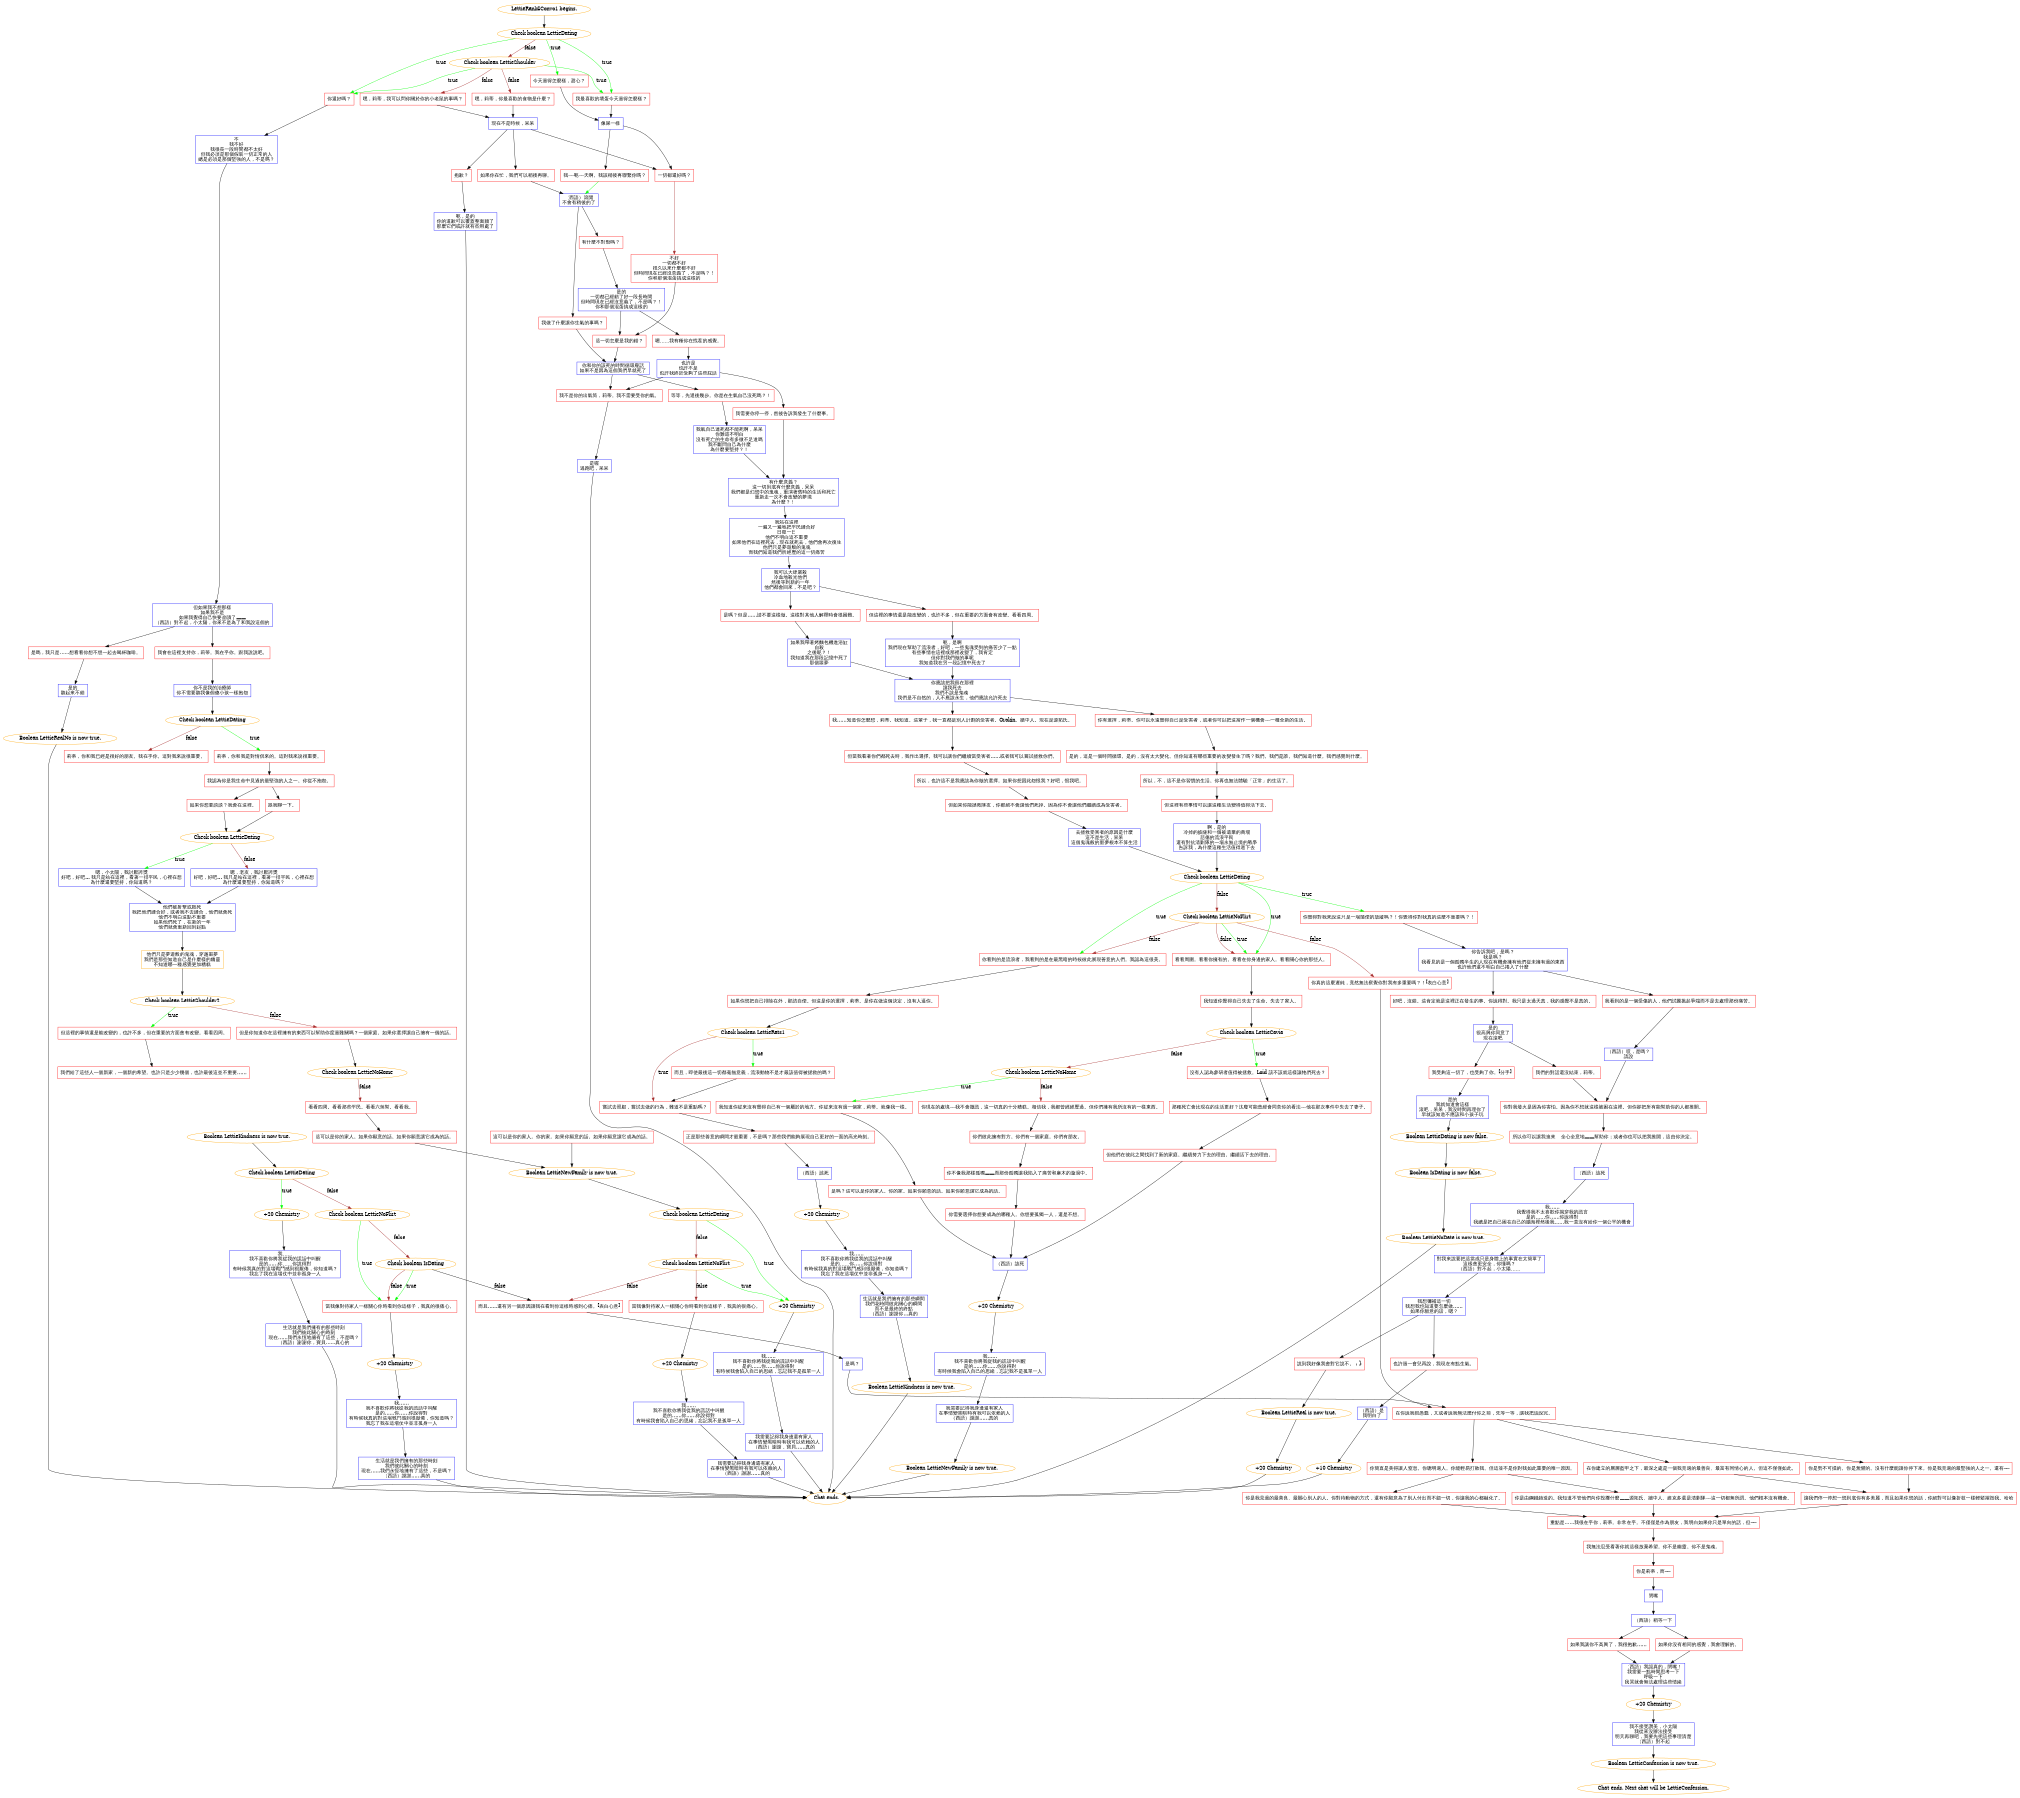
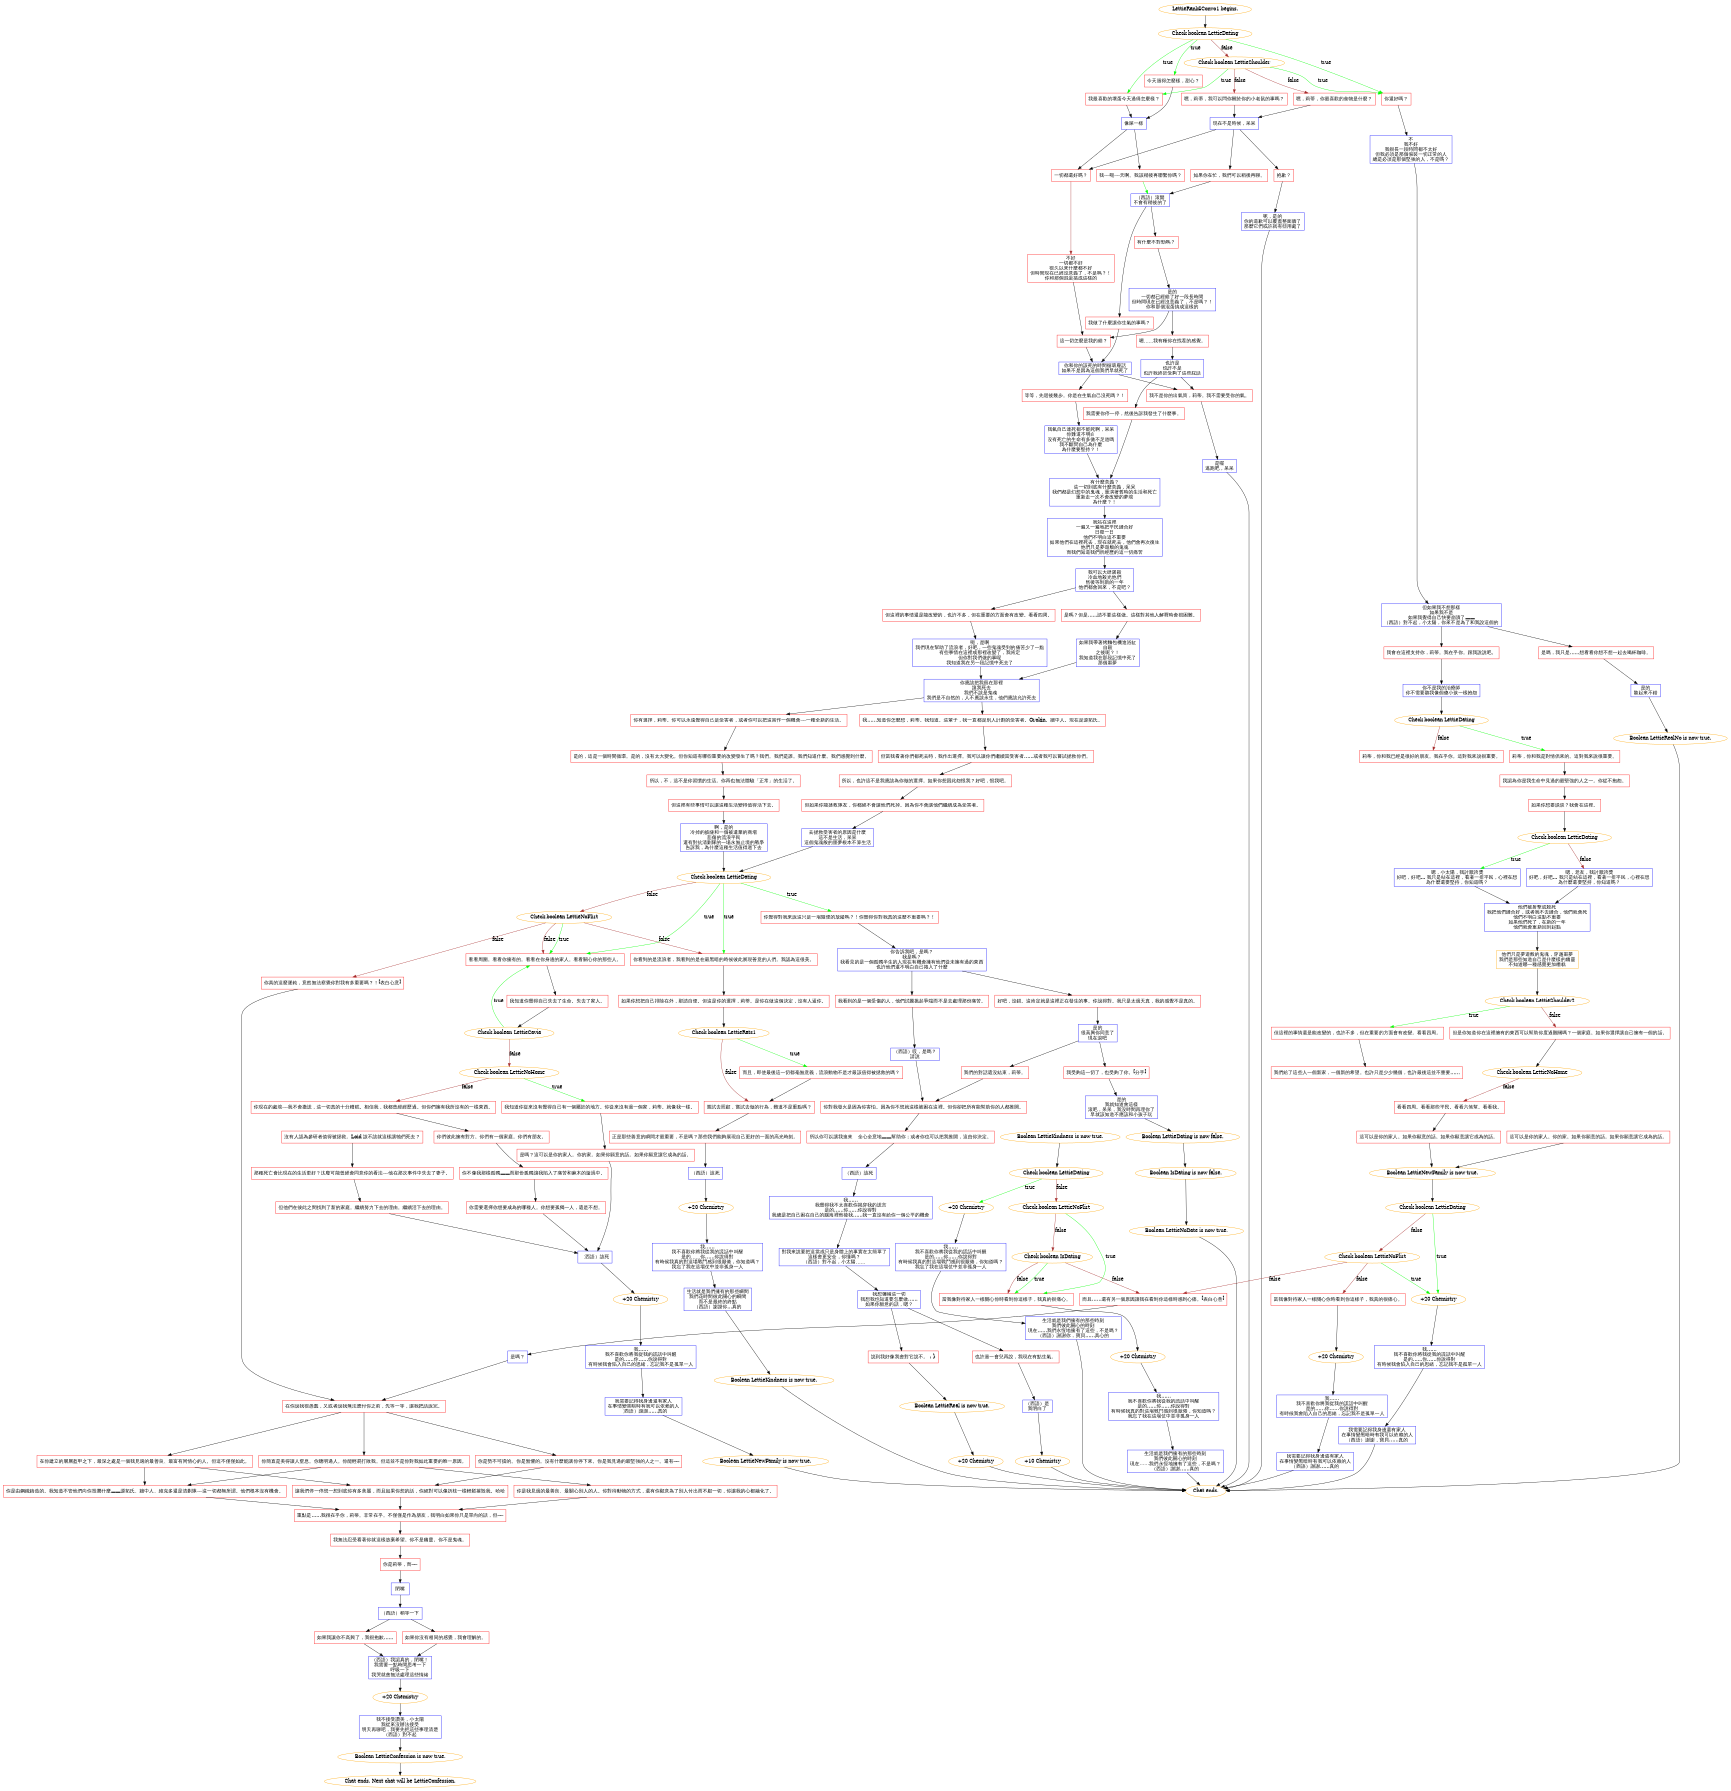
(282, 805) -> none
(1254, 1051) -> (496, 991)
(663, 1073) -> (731, 1073)
(480, 1284) -> (1099, 1277)
